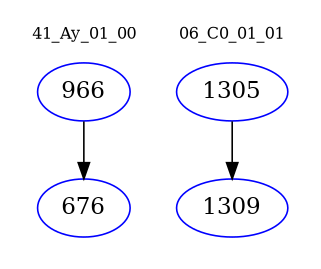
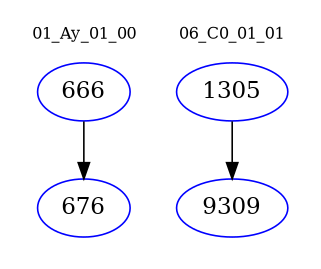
(85, 35) -> (85, 35)
(84, 92) -> (84, 92)
(232, 208) -> (232, 208)
